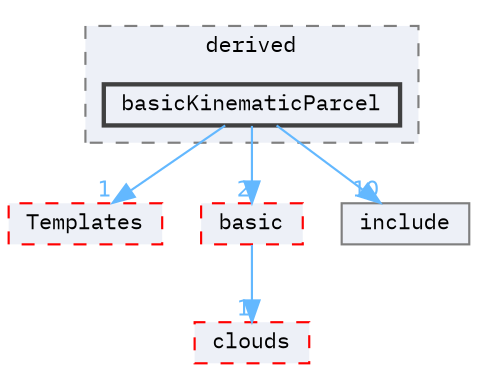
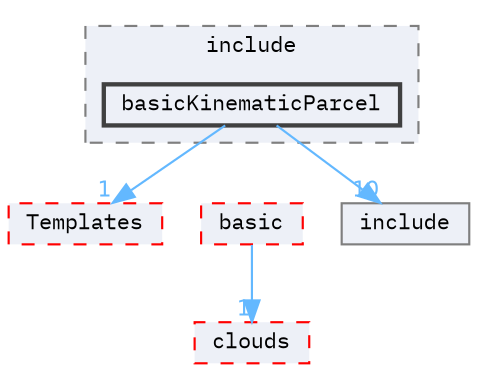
(252, 46) -> (252, 46)
(252, 156) -> none
